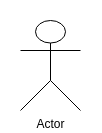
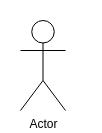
(51, 66) -> (43, 66)
